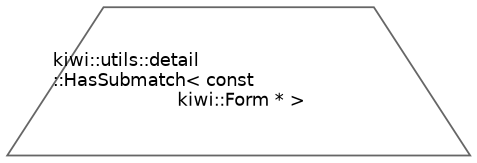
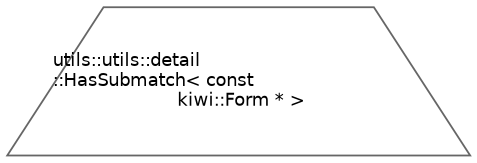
(239, 81) -> (239, 81)
